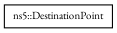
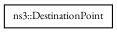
(58, 16) -> (58, 16)
